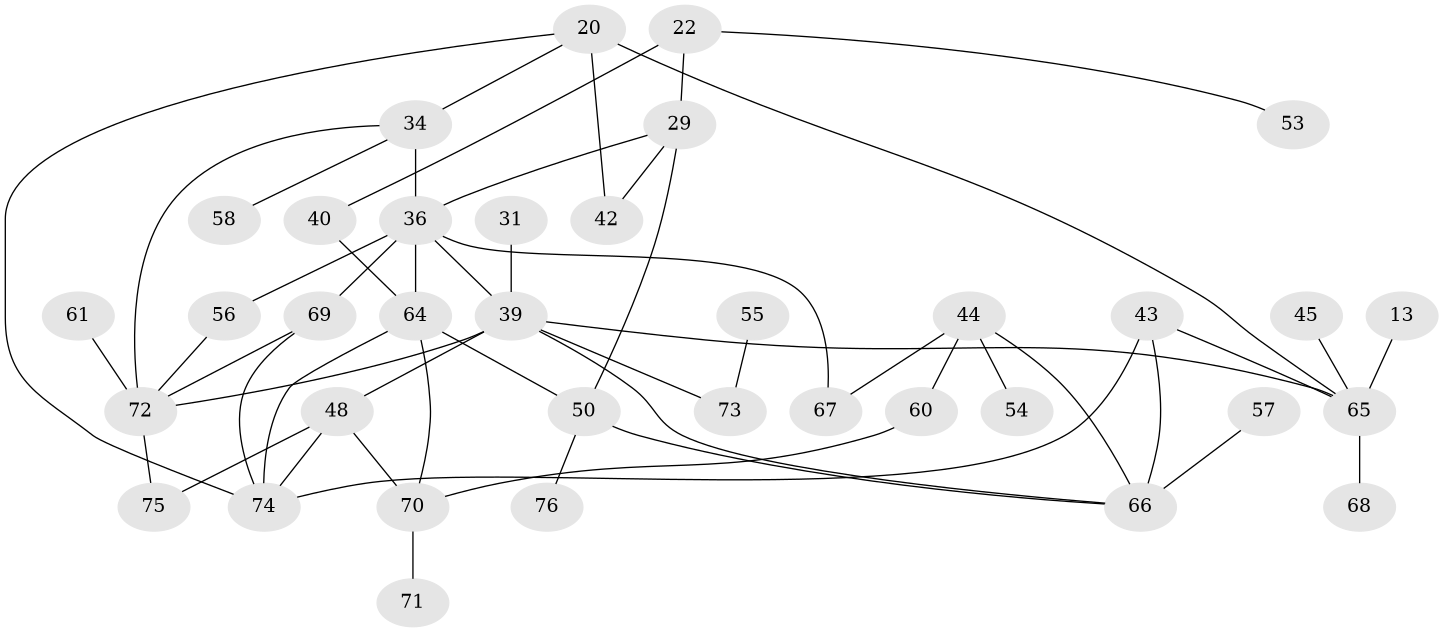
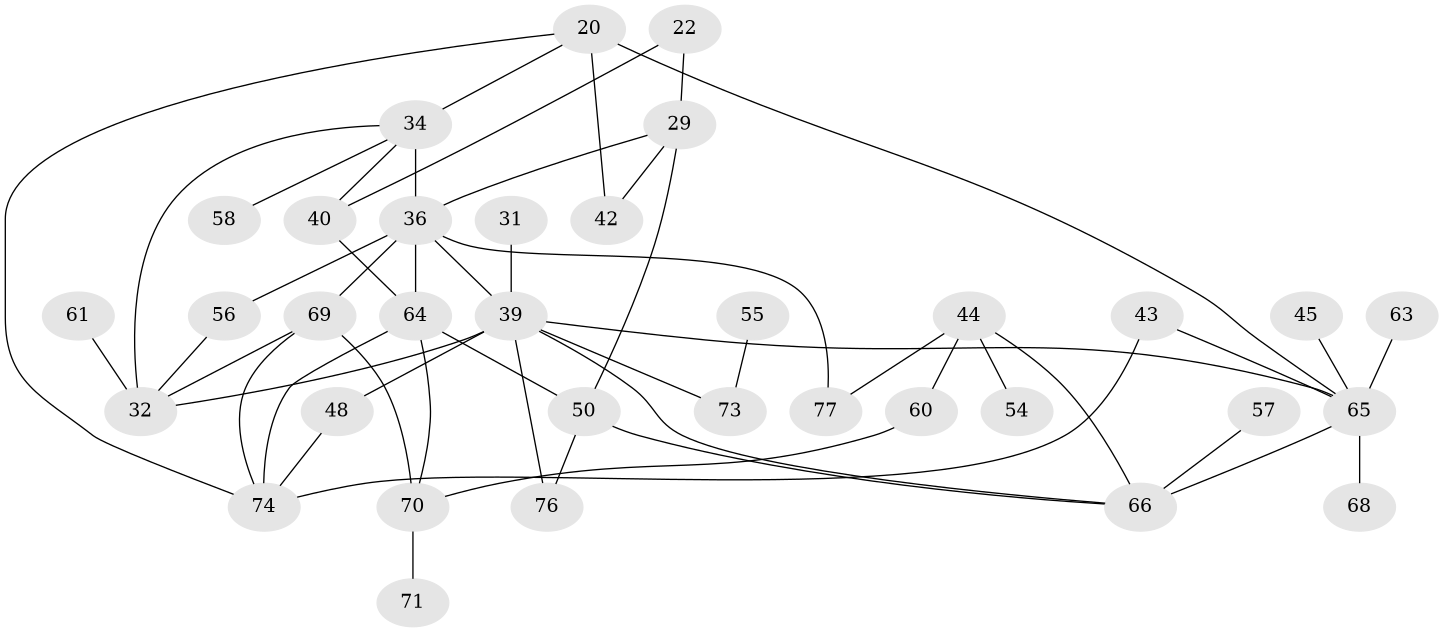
(1293, 125) -> none
none -> (368, 172)
(1402, 316) -> (1402, 316)
(141, 412) -> (141, 412)
none -> (529, 412)
(826, 412) -> (826, 412)
(1161, 412) -> (1252, 461)
(375, 459) -> (392, 402)
(154, 507) -> none
